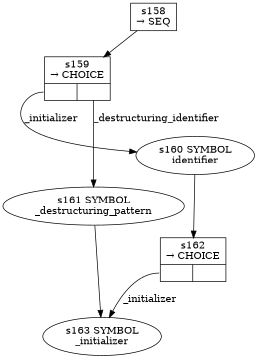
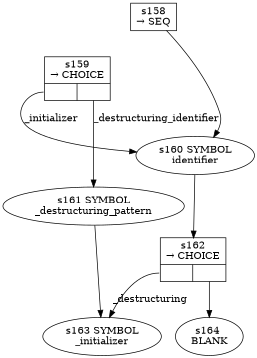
(123, 42) -> (203, 77)
(150, 299) -> (150, 299)
none -> (209, 336)
